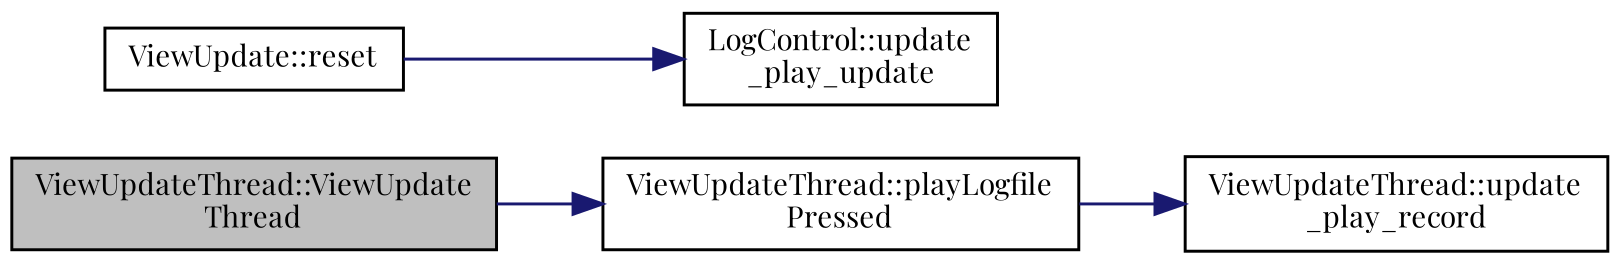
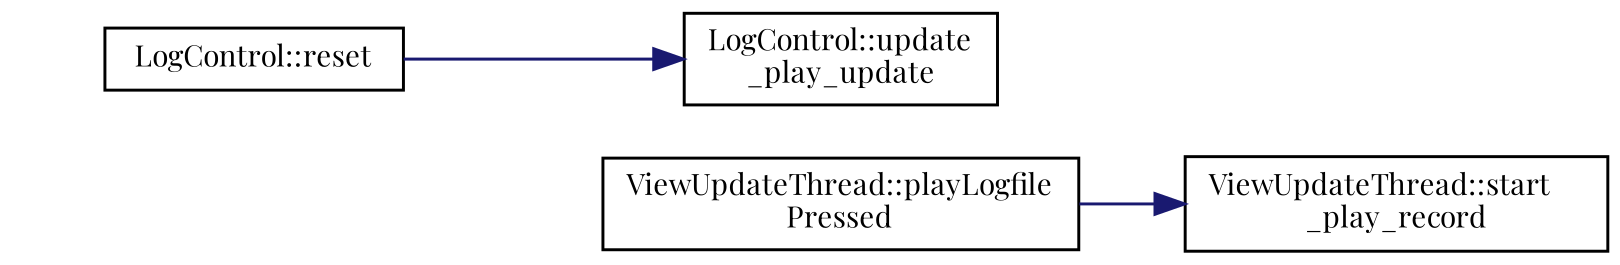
(254, 59) -> (254, 59)
(254, 204) -> none
(1396, 204) -> (1396, 204)
